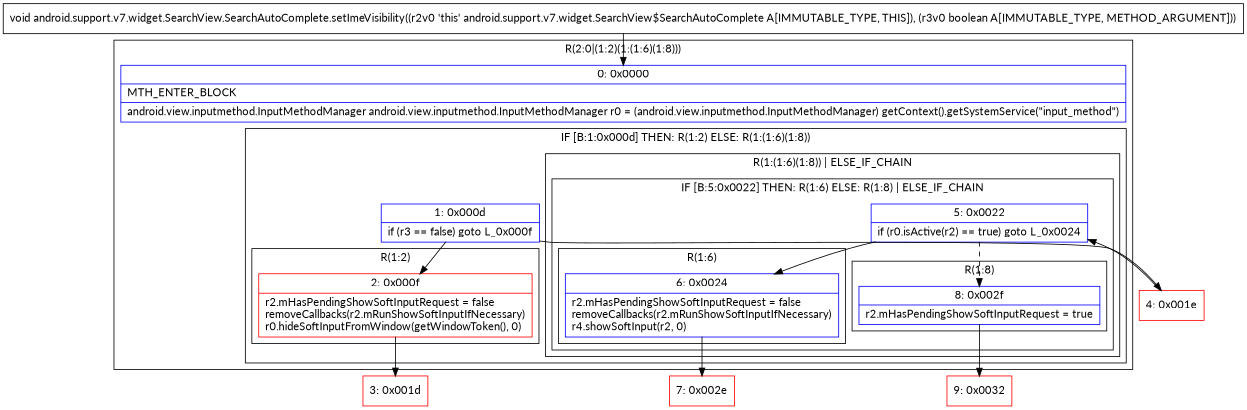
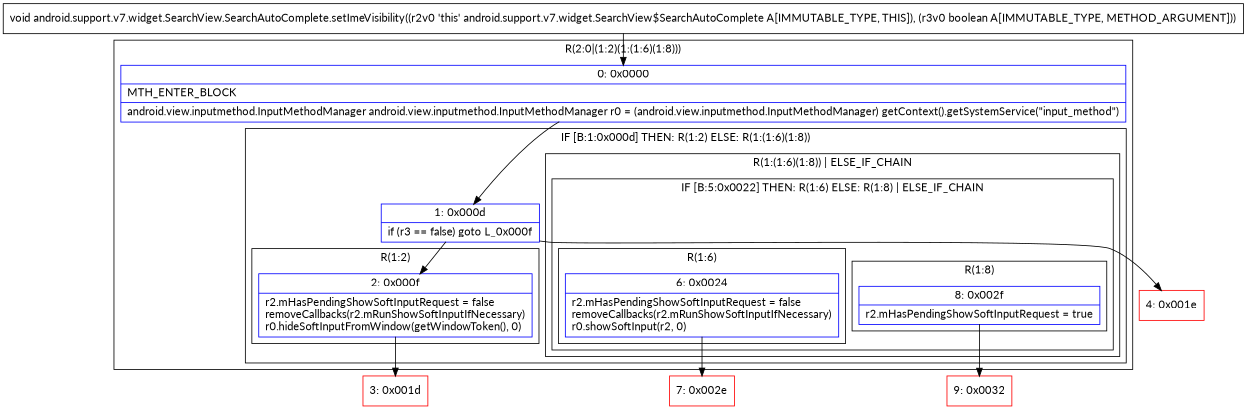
none -> (516, 156)
(979, 223) -> none
(395, 305) -> (395, 305)
(629, 327) -> (629, 327)
